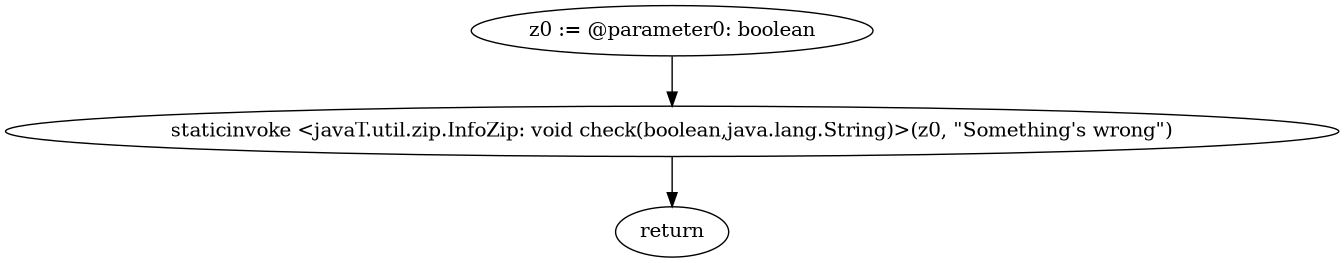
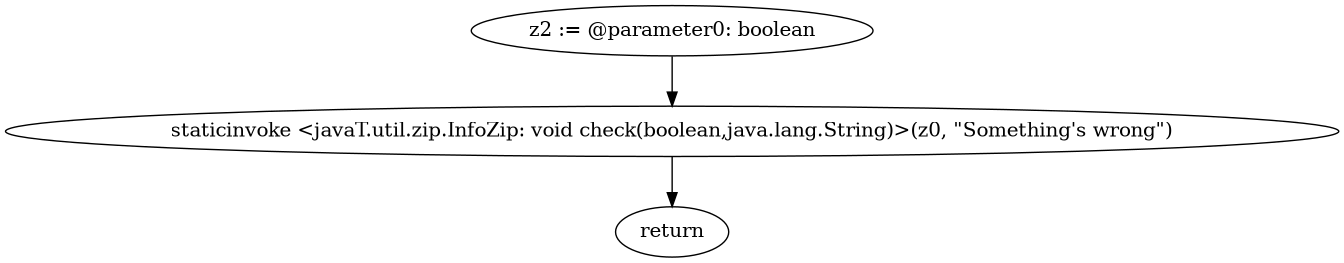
(672, 31) -> (672, 31)
